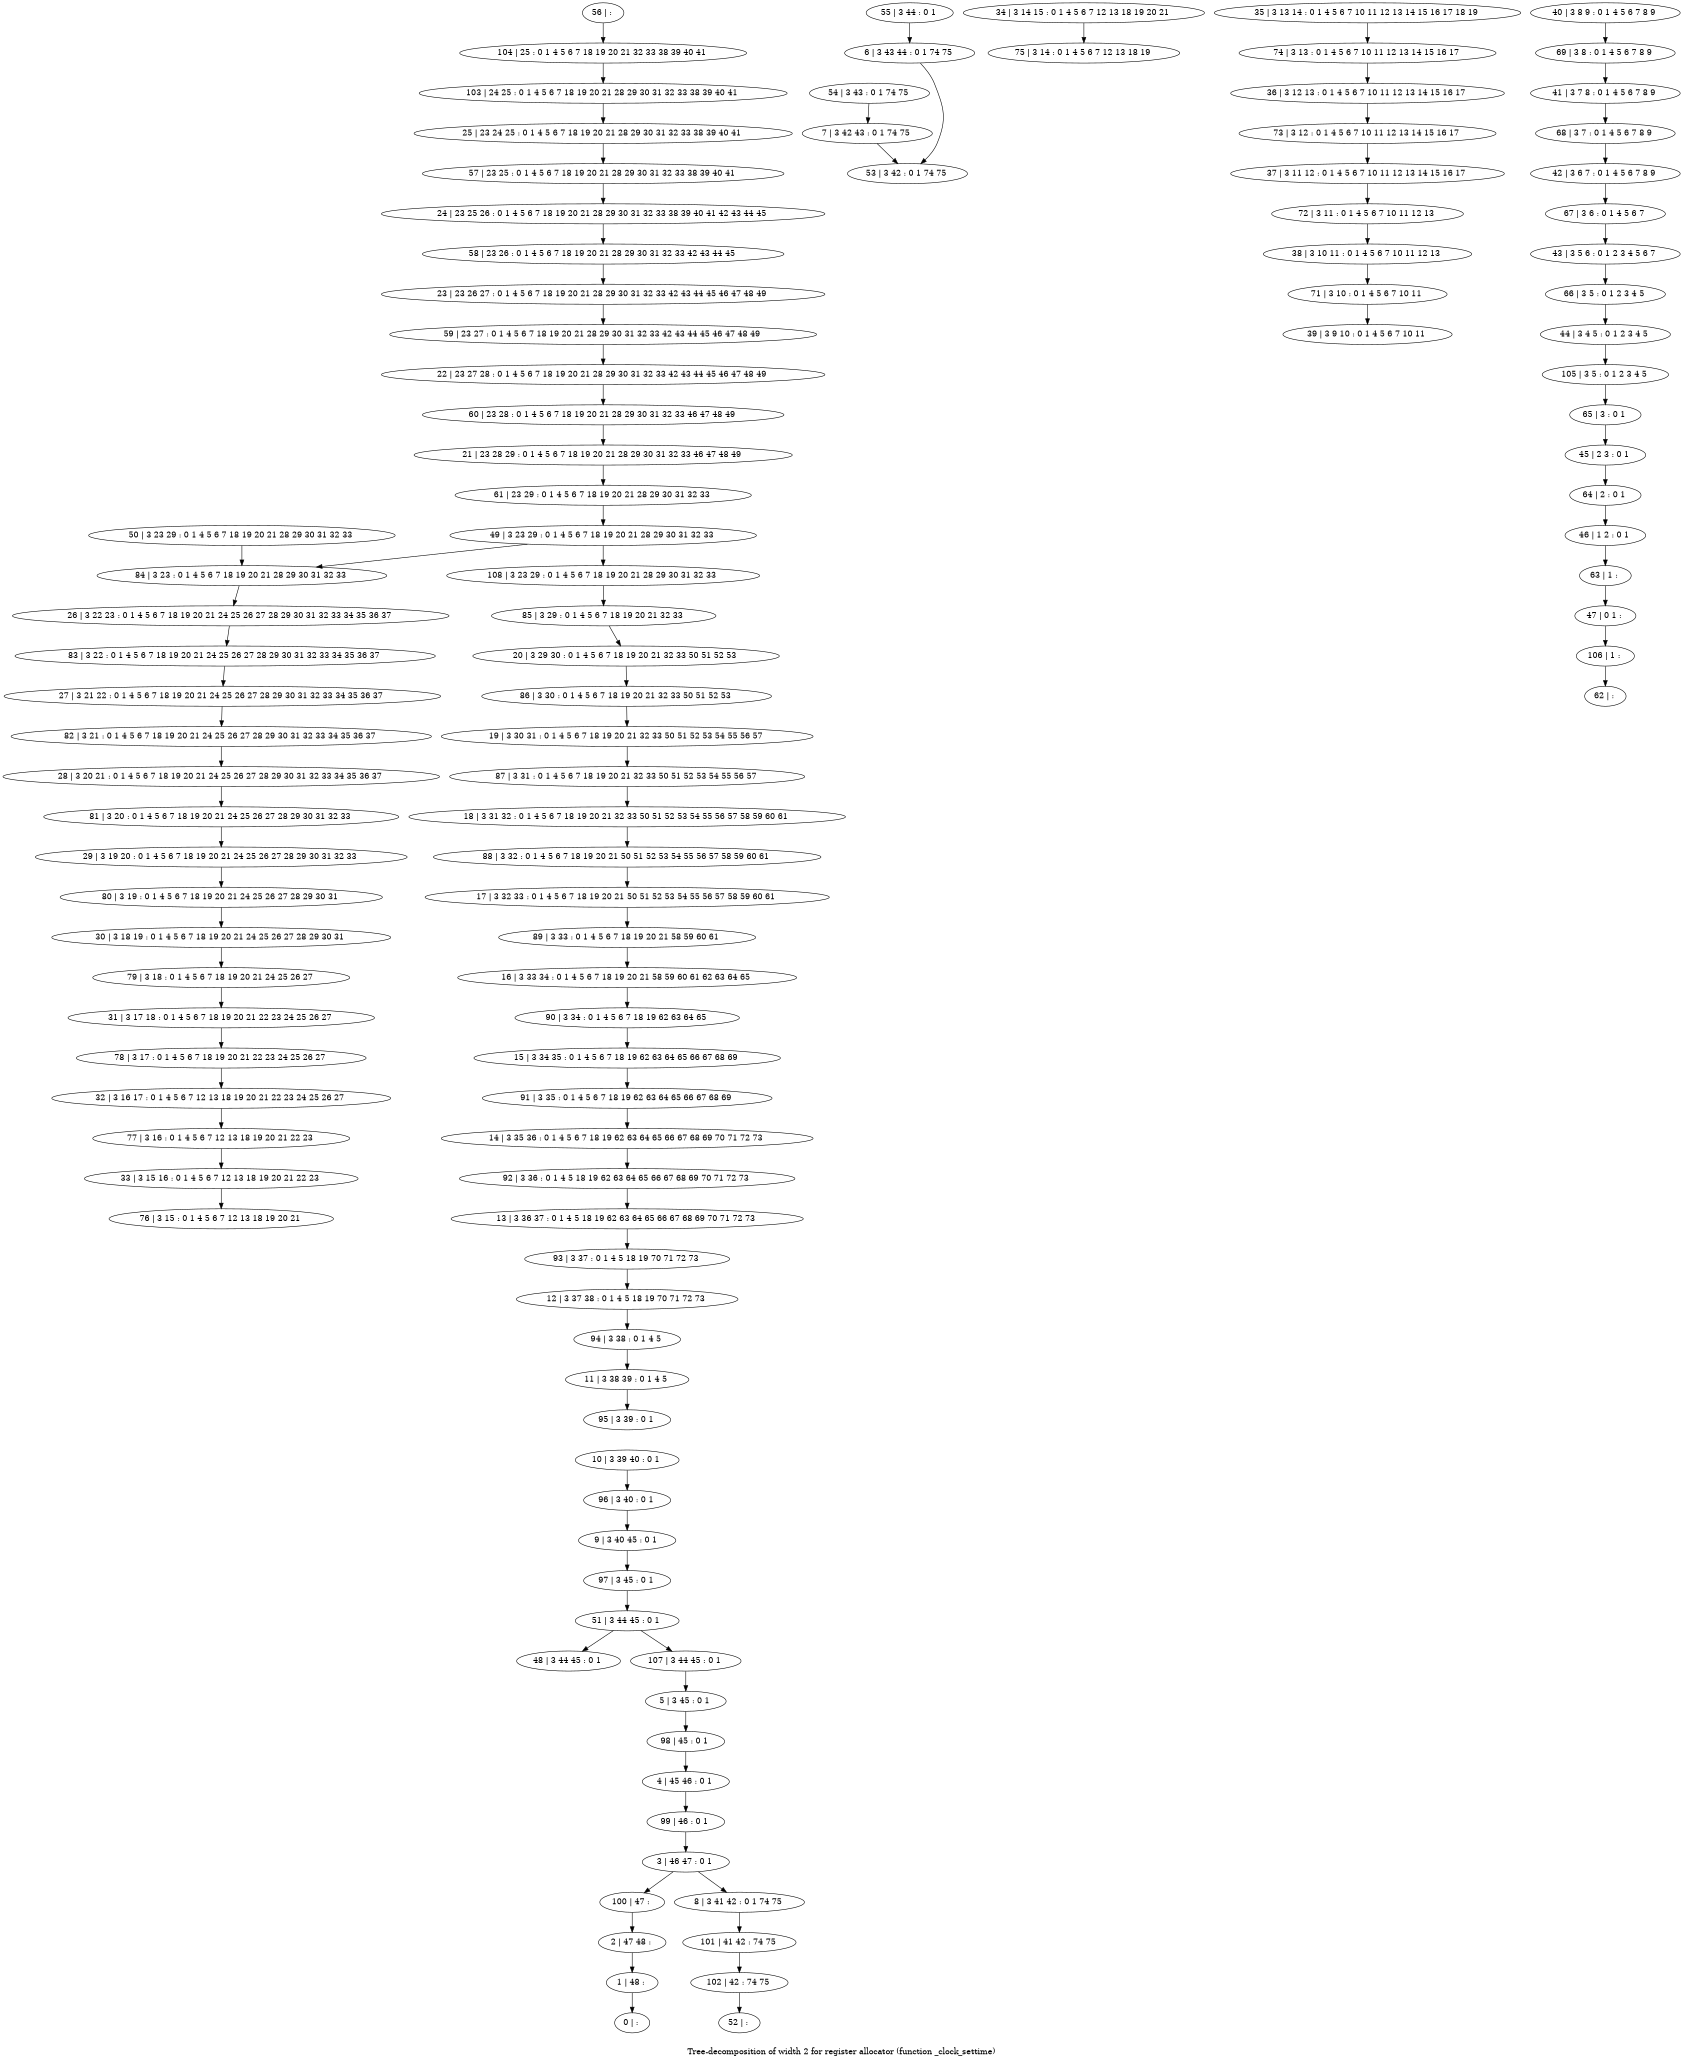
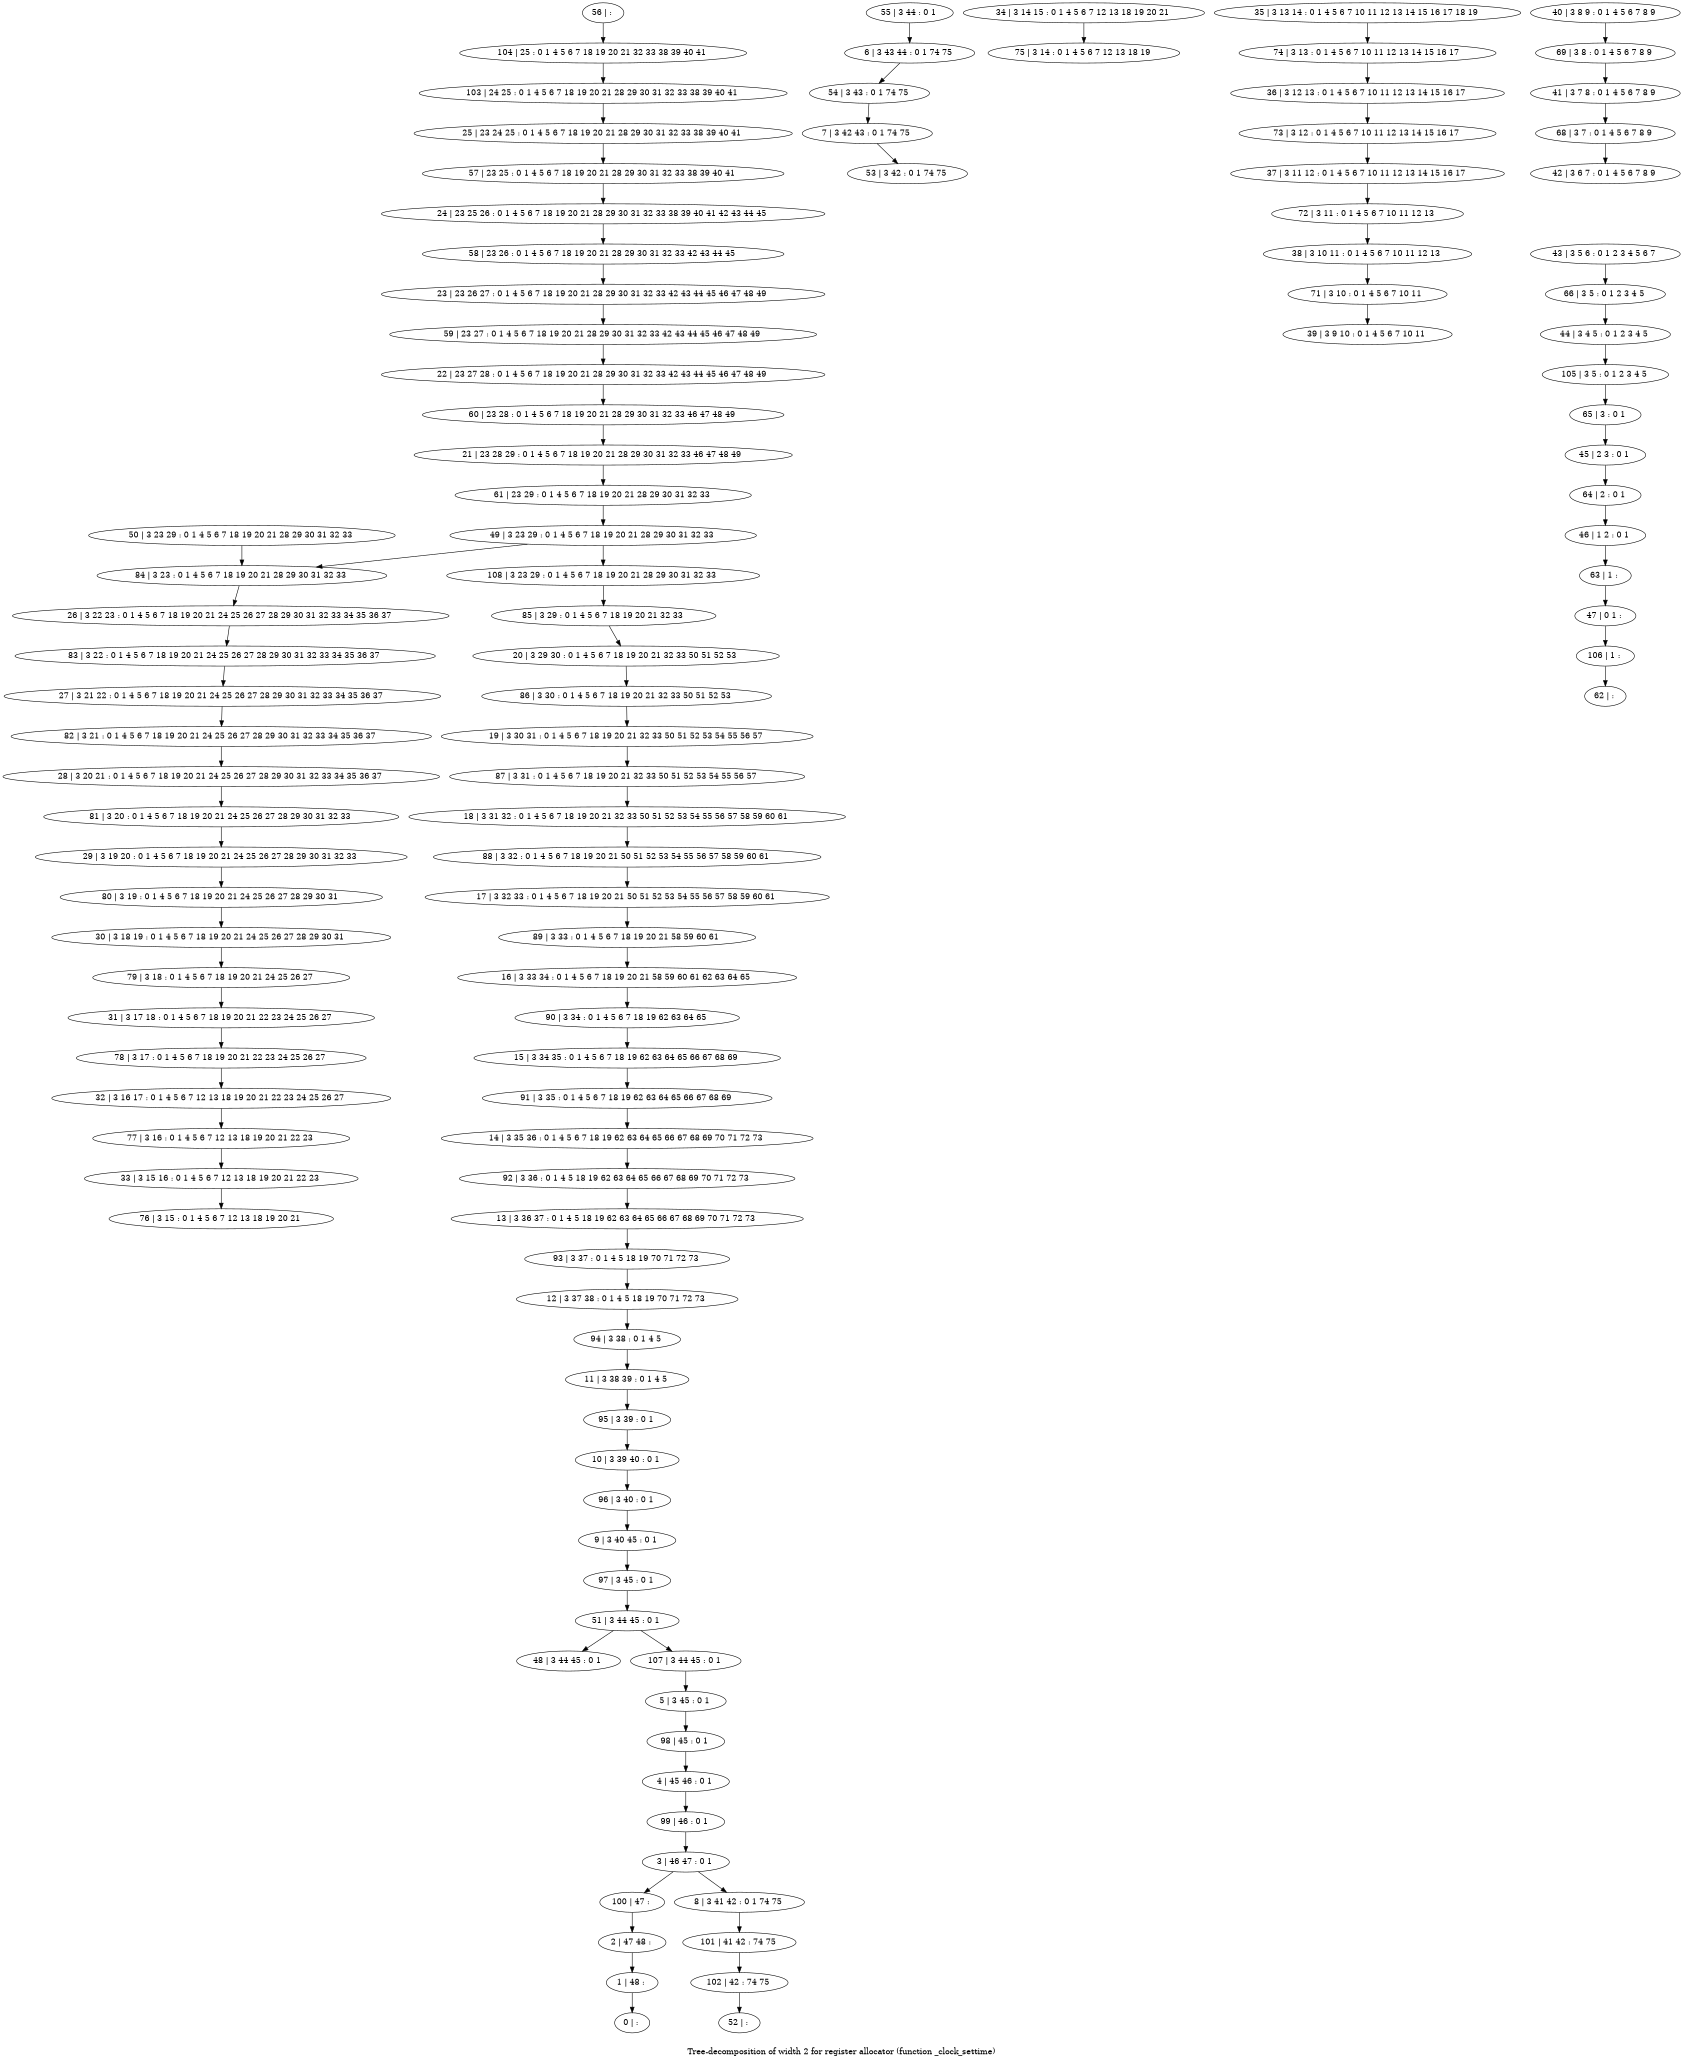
(943, 111) -> (892, 71)
(1605, 214) -> none
none -> (627, 1437)
